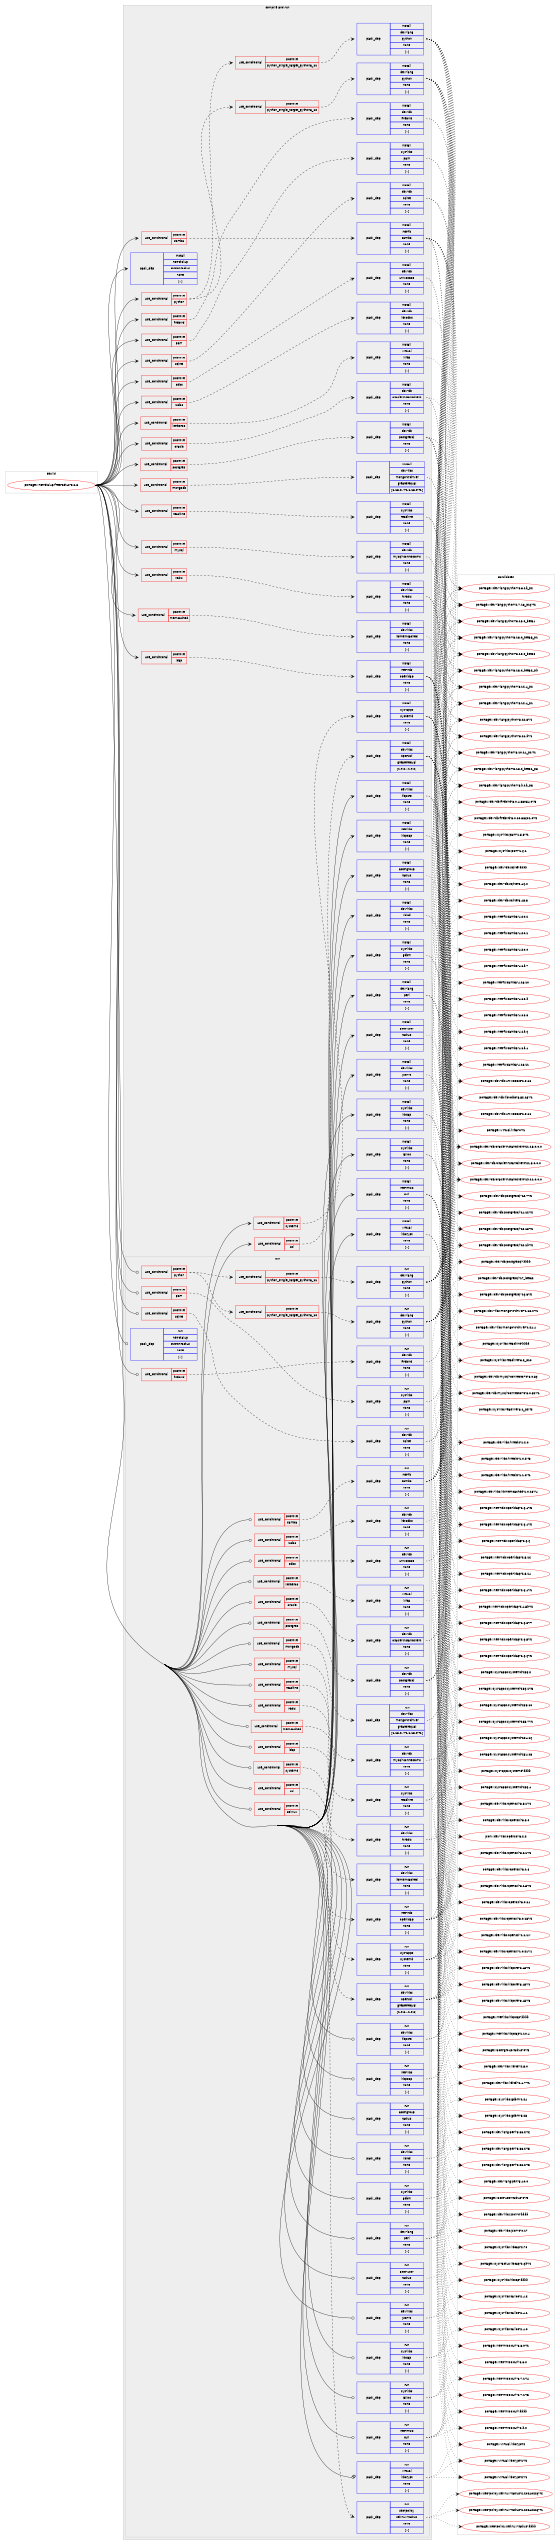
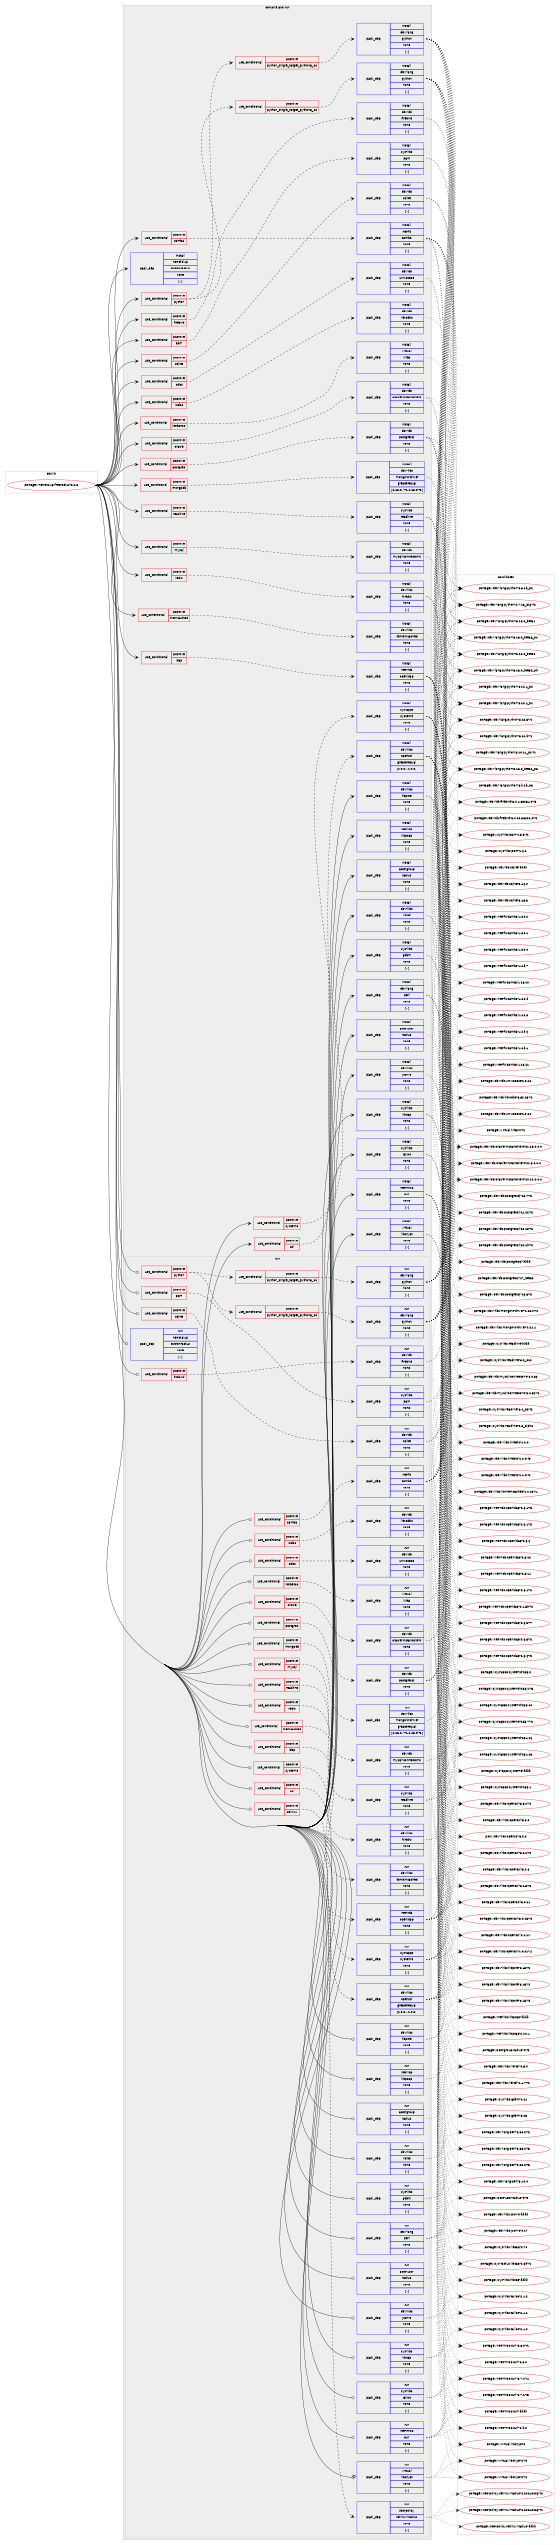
none -> (506, 1426)
